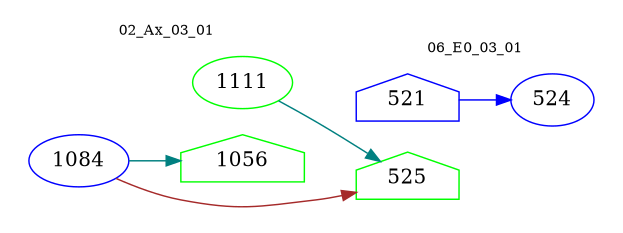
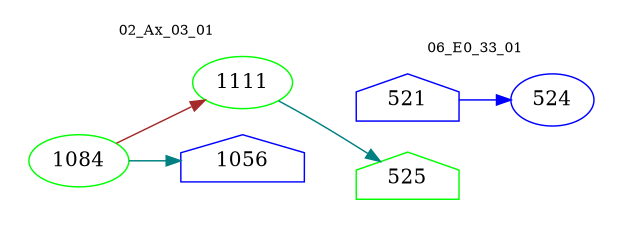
(475, 49) -> (475, 49)
(79, 161) -> (79, 161)
(243, 161) -> (243, 161)
(227, 206) -> (154, 125)
